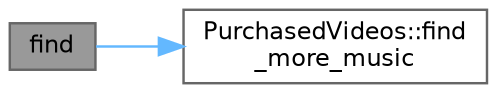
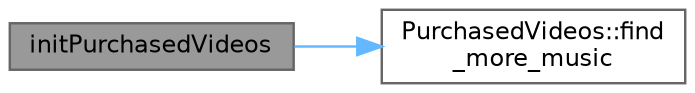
(53, 46) -> (152, 46)
